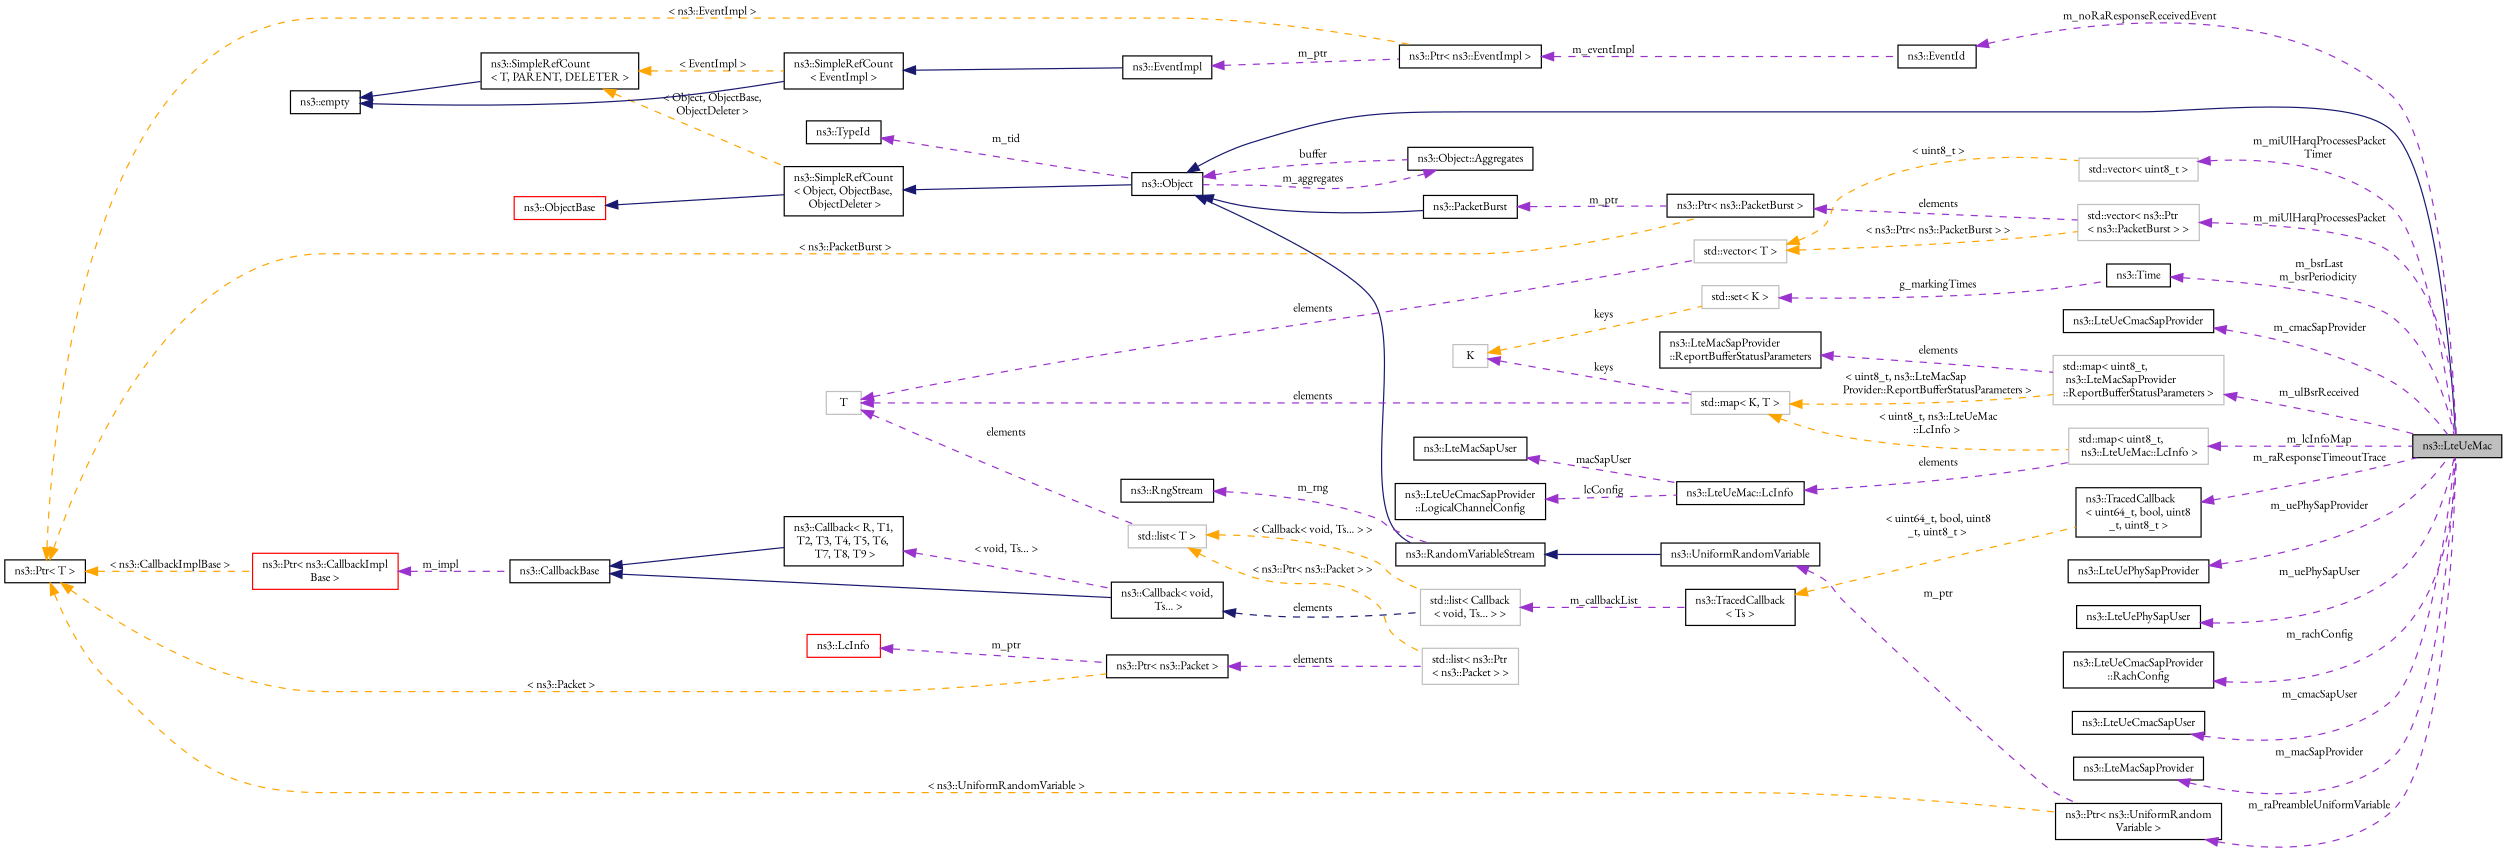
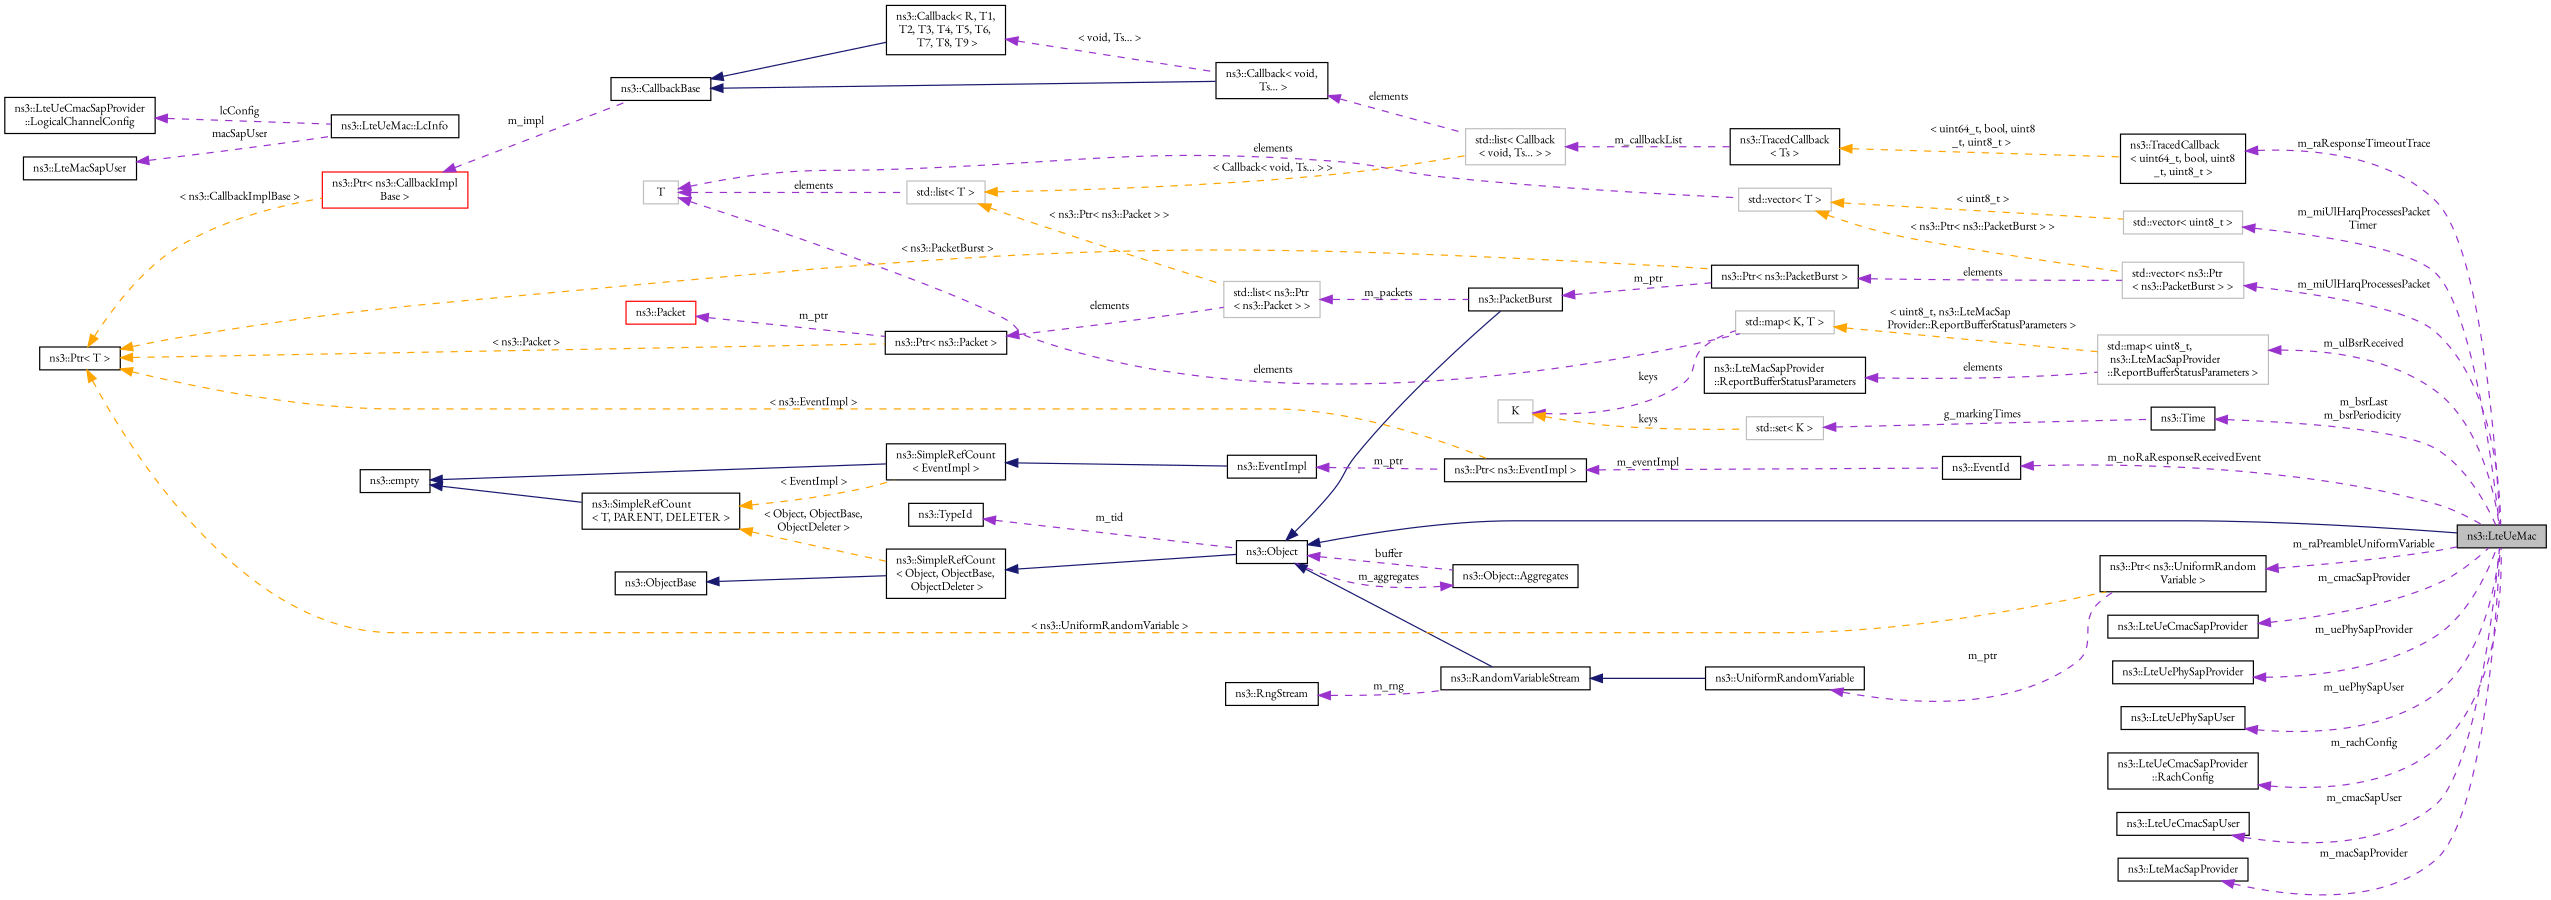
(560, 208) -> (661, 583)
none -> (1401, 299)
(2139, 446) -> none
(1328, 617) -> (1403, 116)
(844, 646) -> (661, 313)
